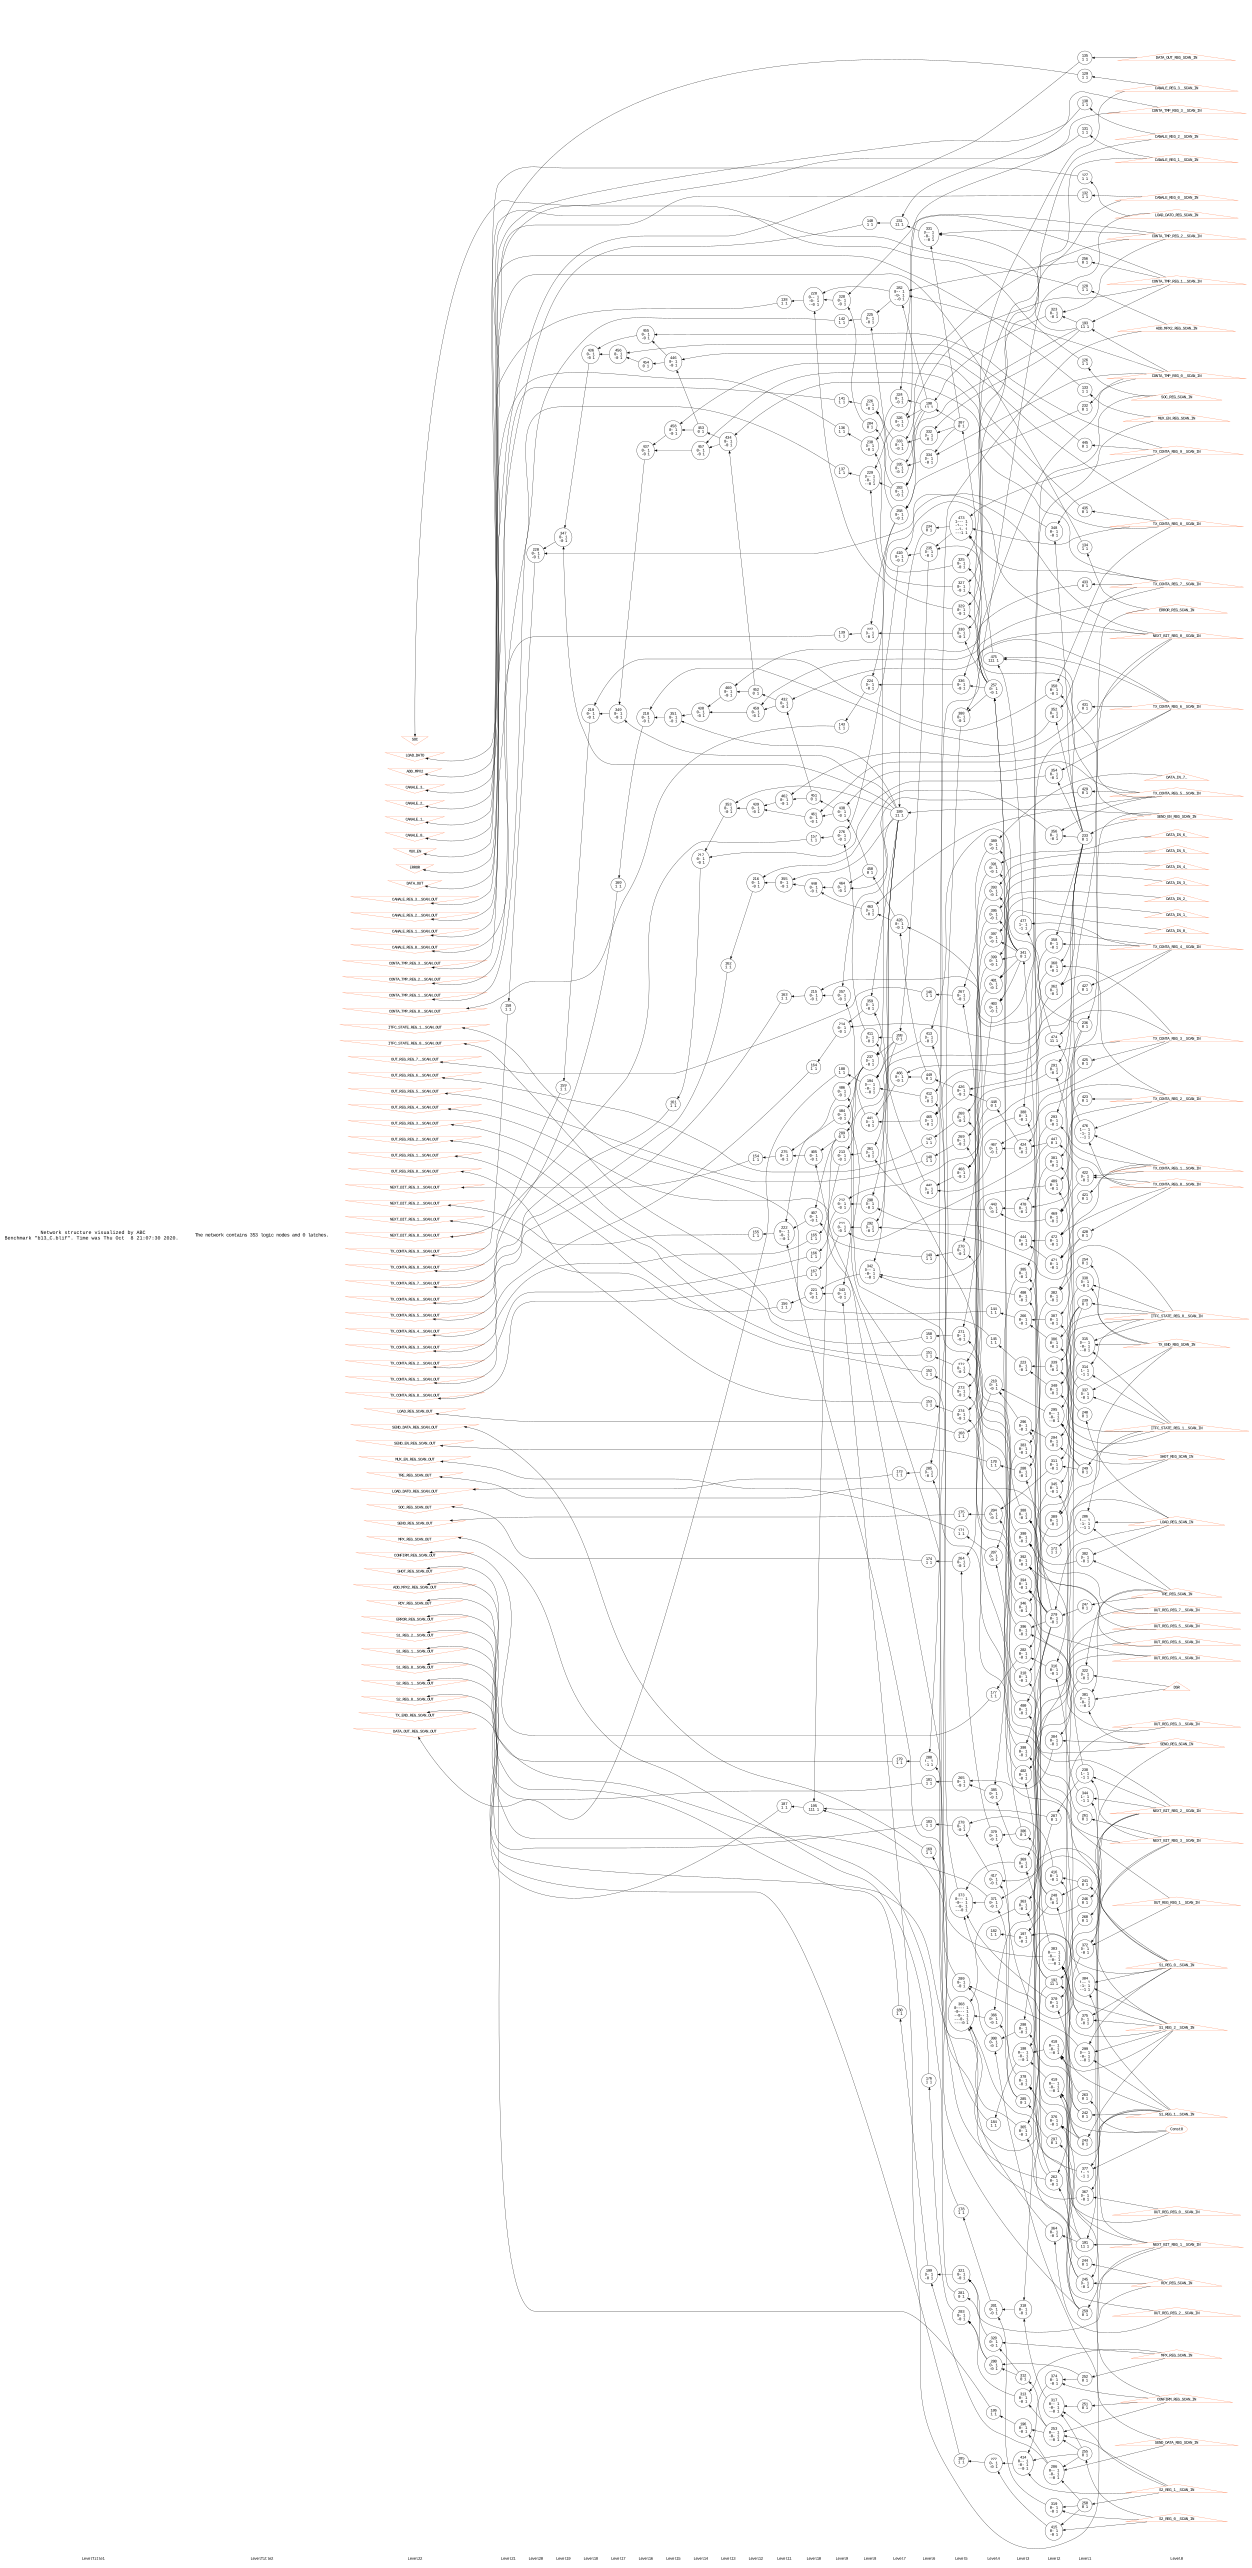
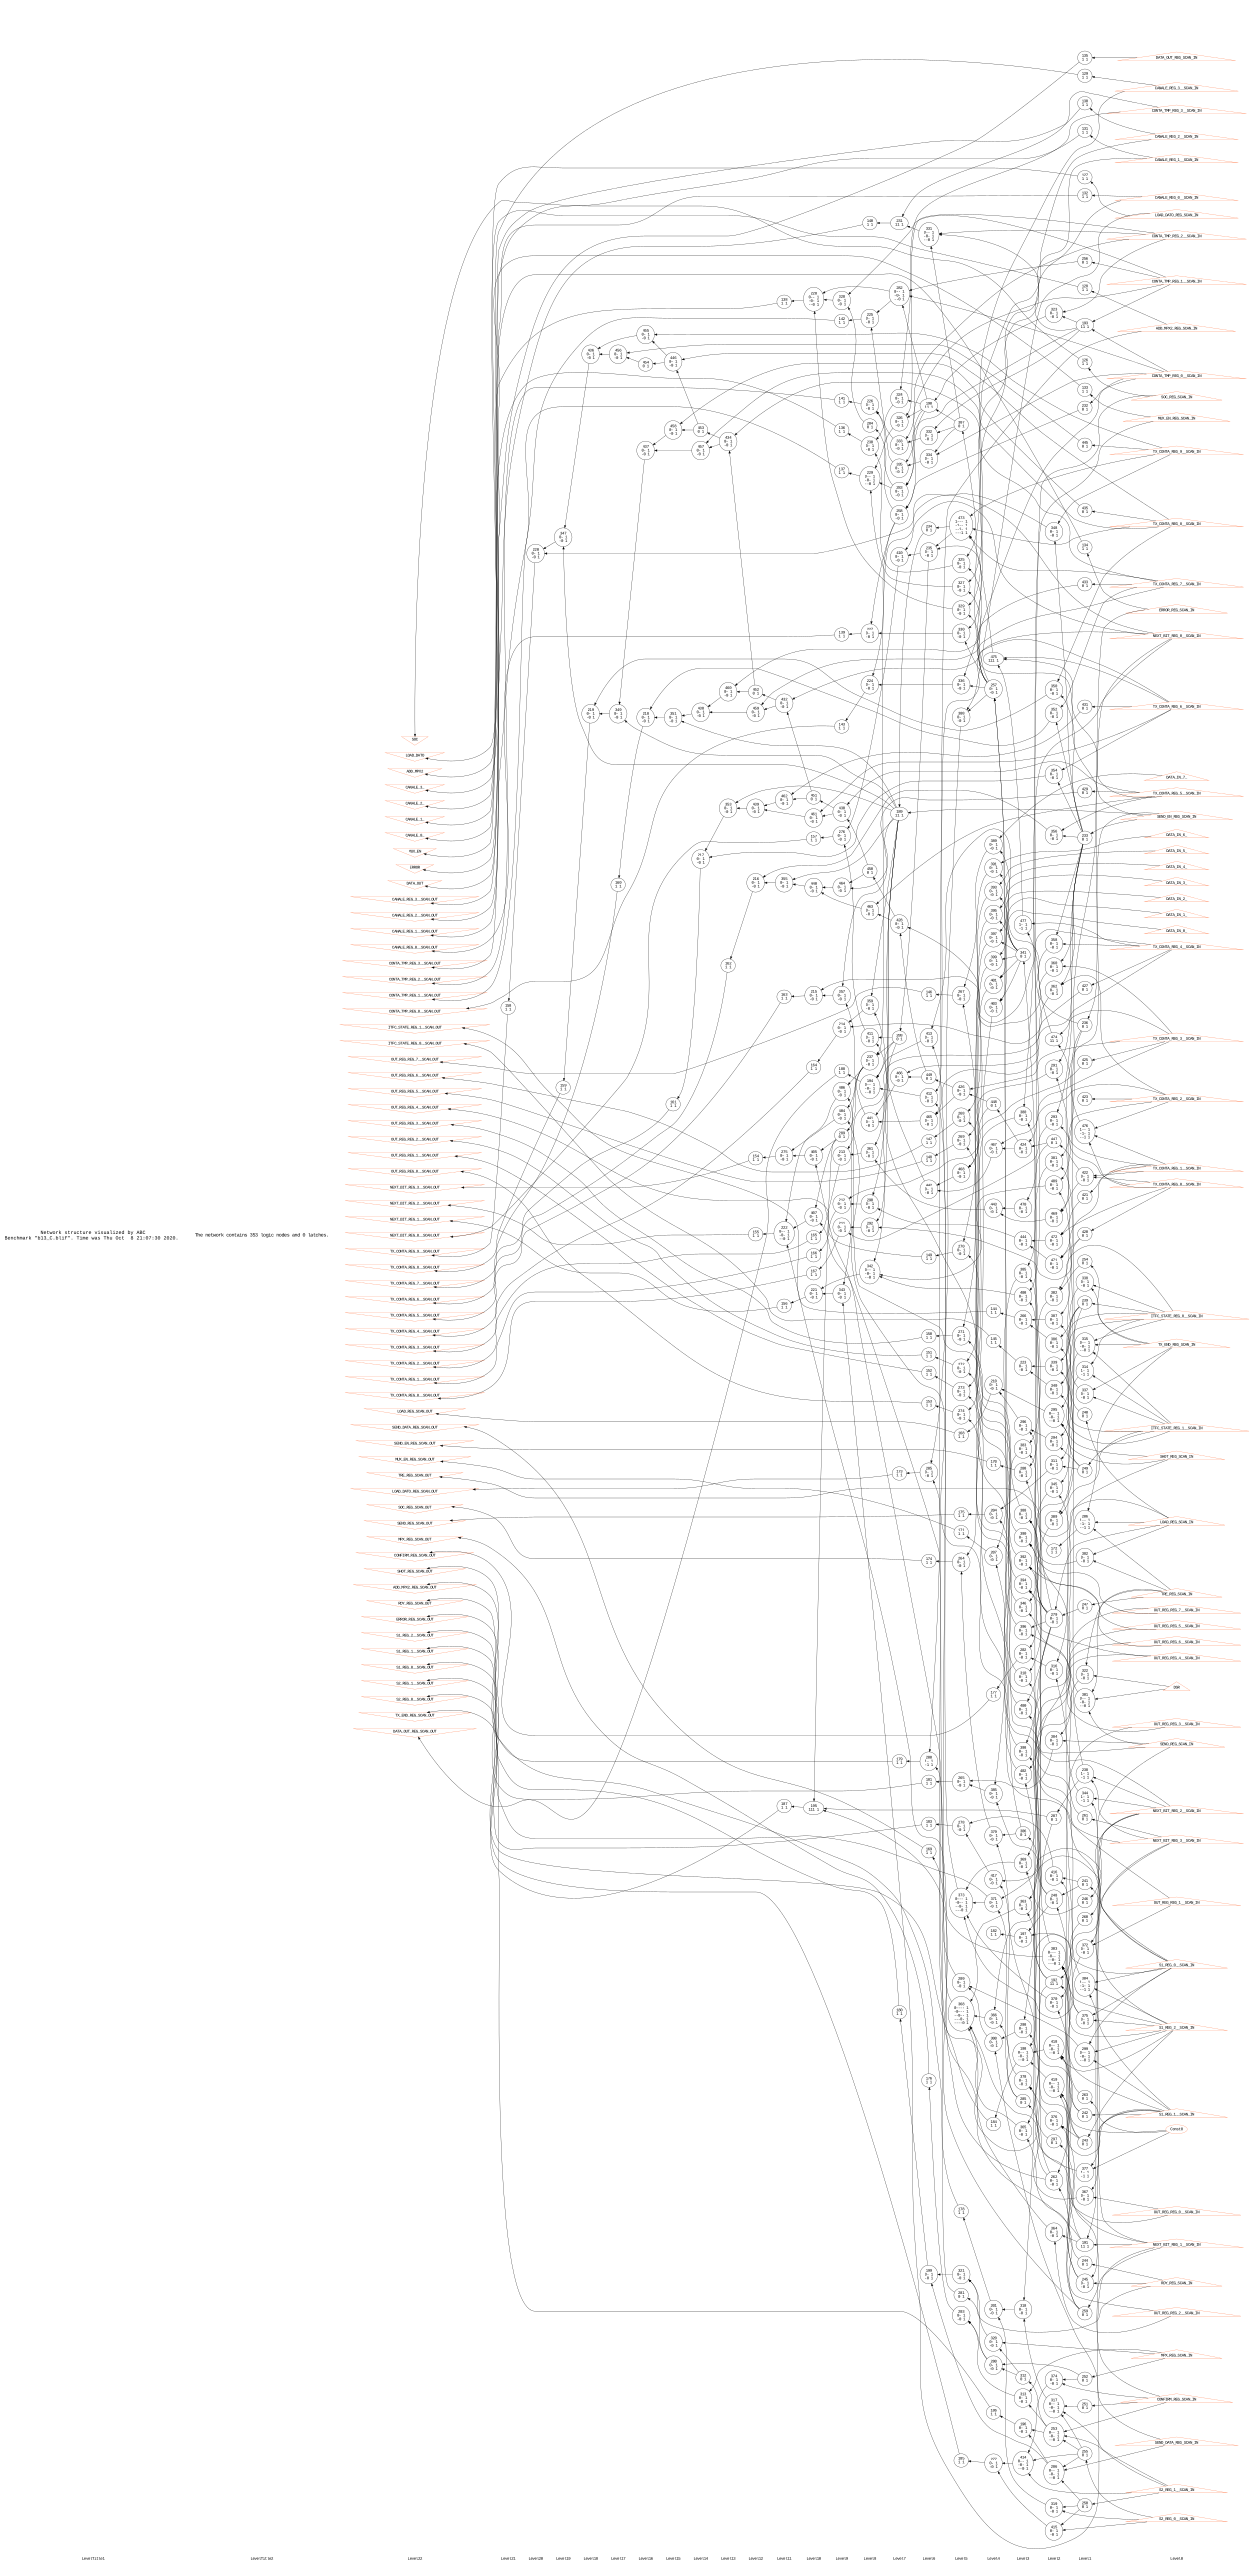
(1071, 1182) -> none
